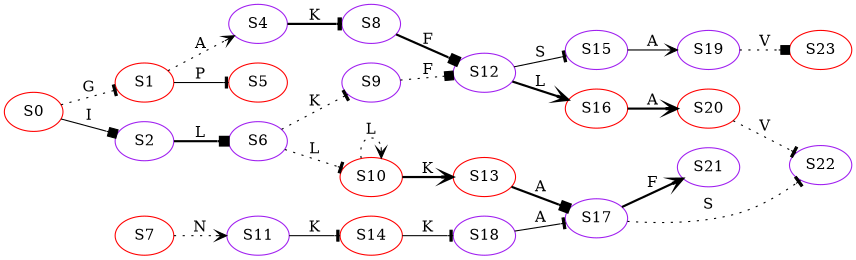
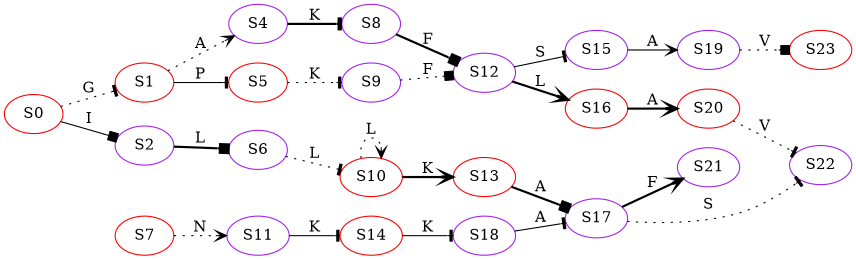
(312, 113) -> (312, 83)
